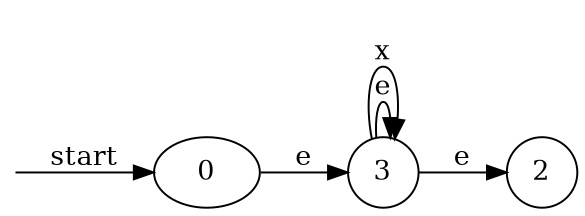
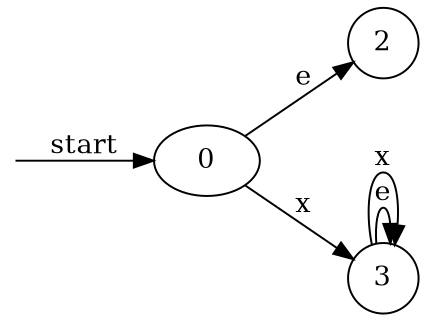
(304, 158) -> (304, 205)
(453, 172) -> (291, 105)
